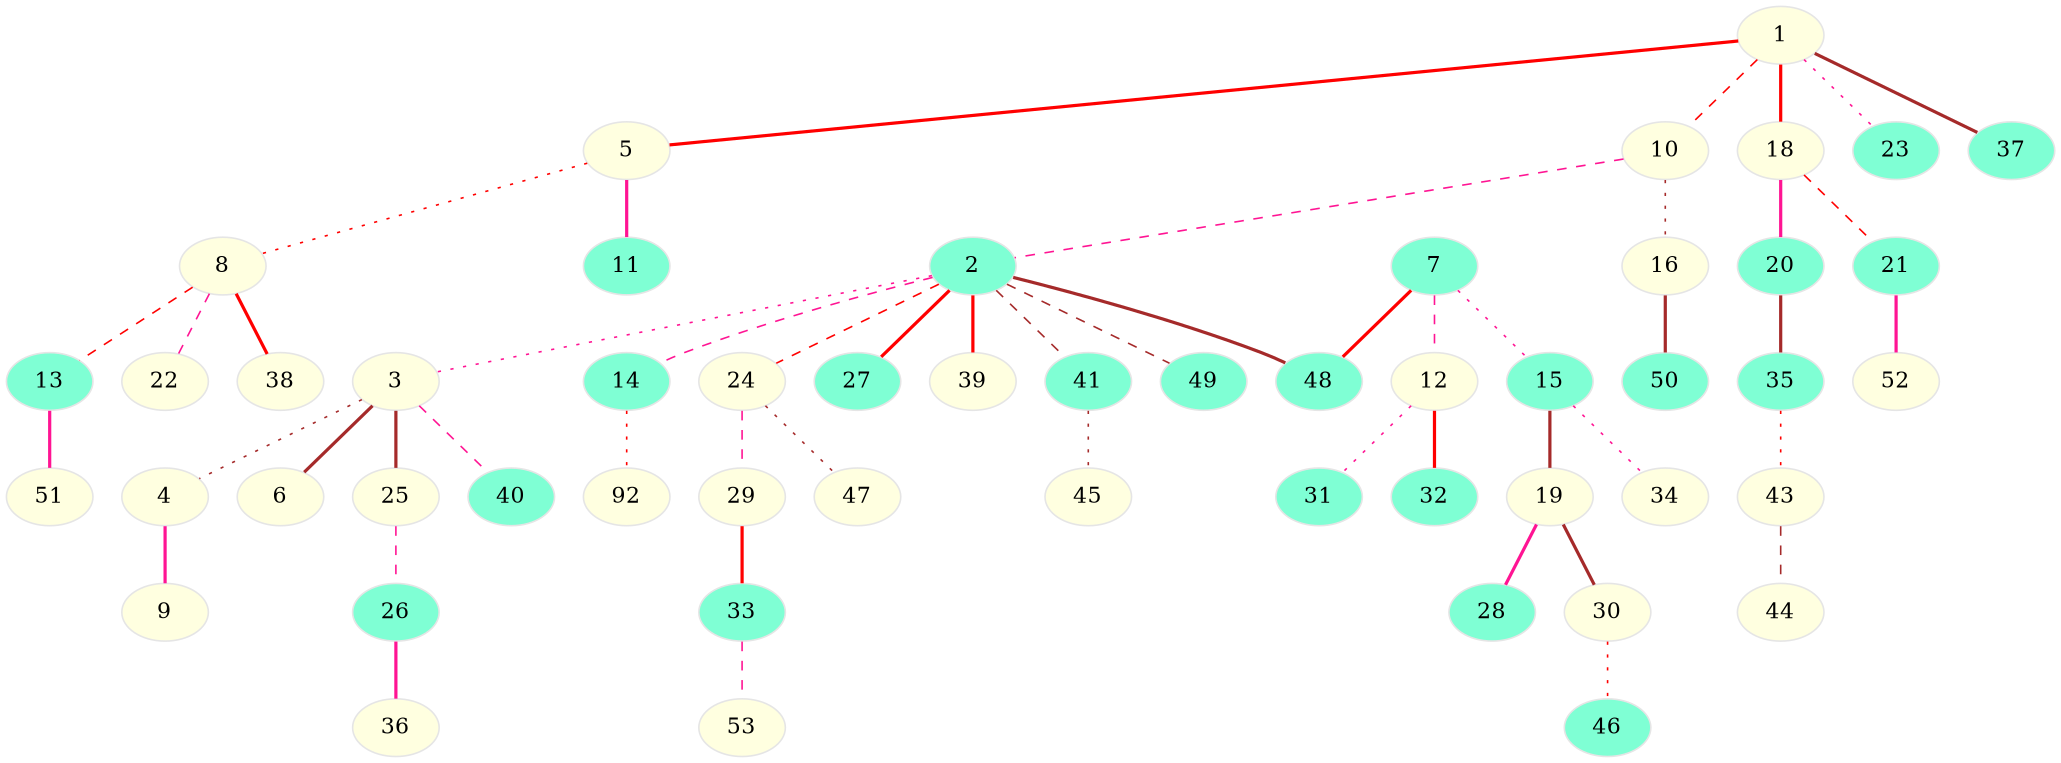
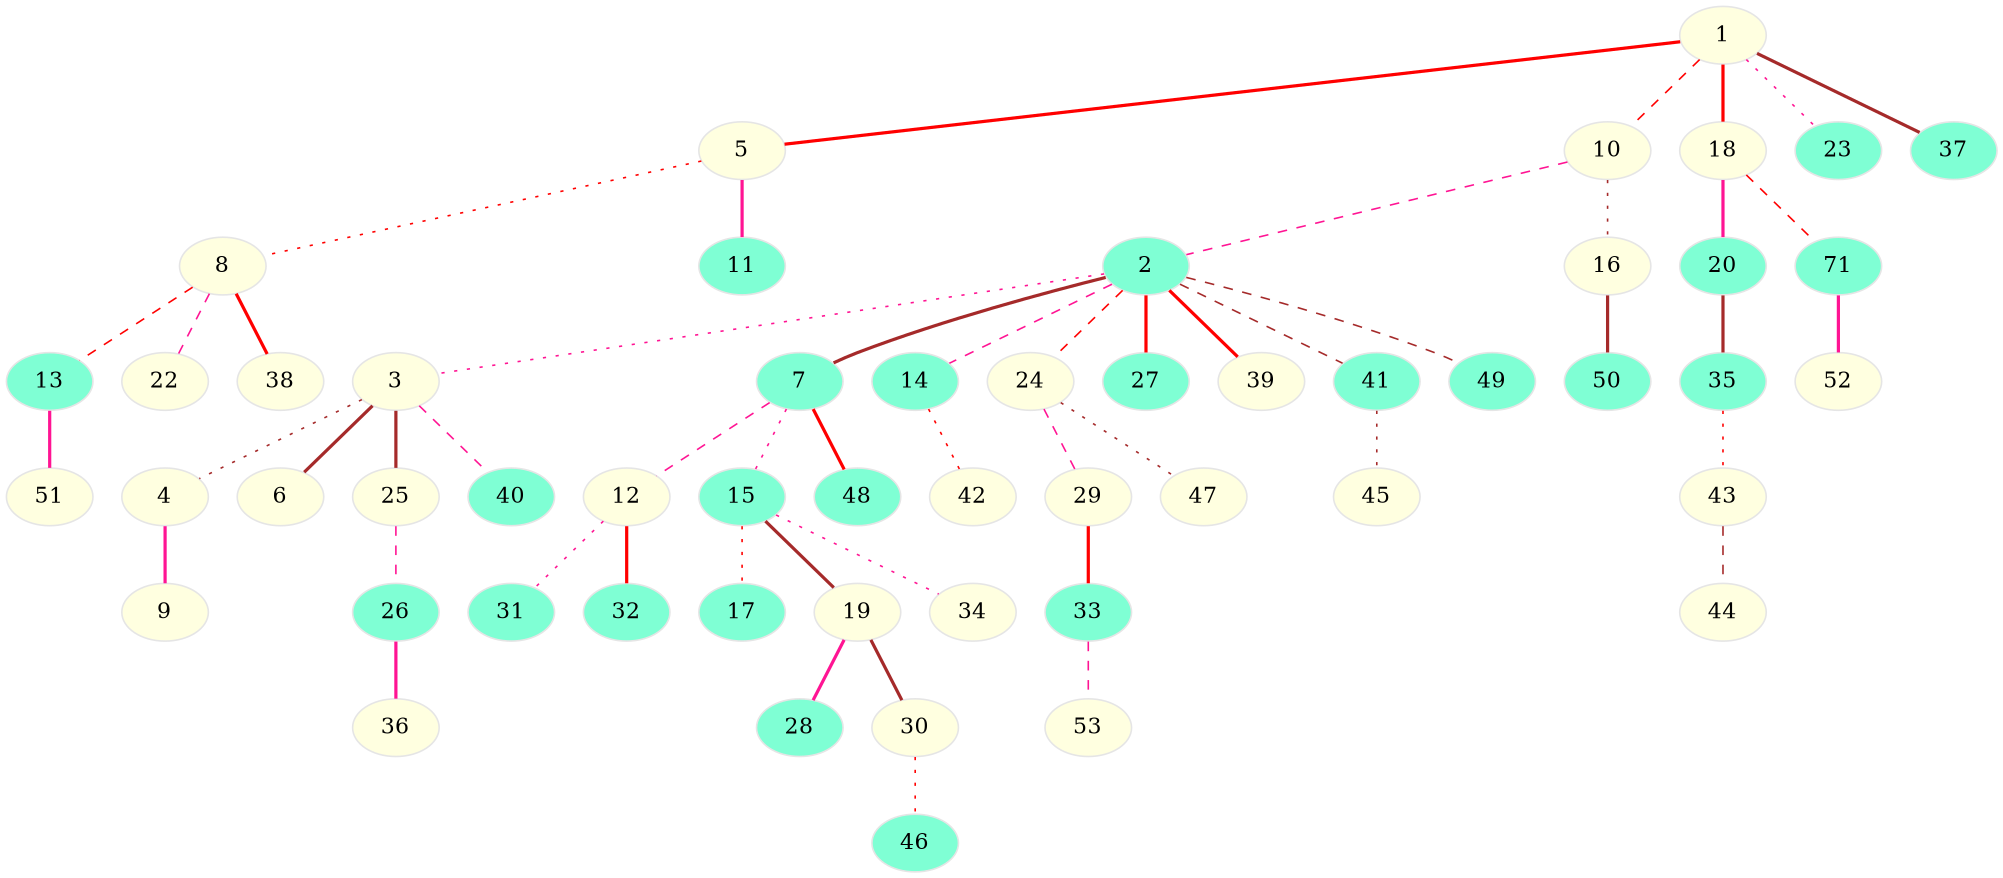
(1896, 266) -> (1838, 266)
(1151, 315) -> (968, 315)
(627, 497) -> (973, 497)
none -> (742, 612)
